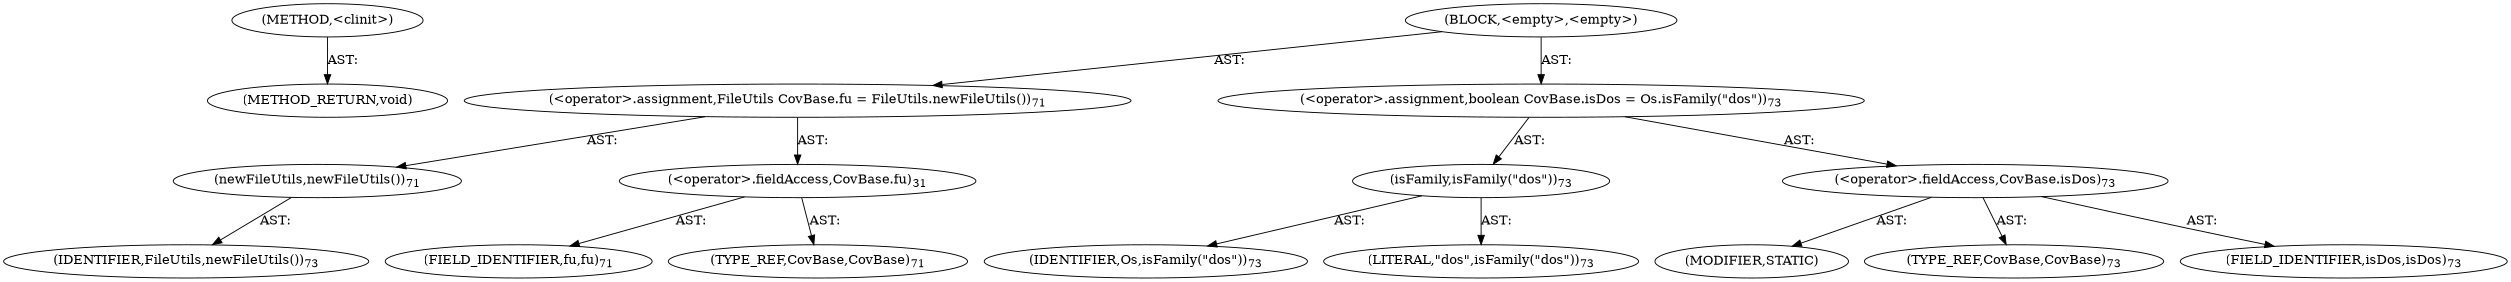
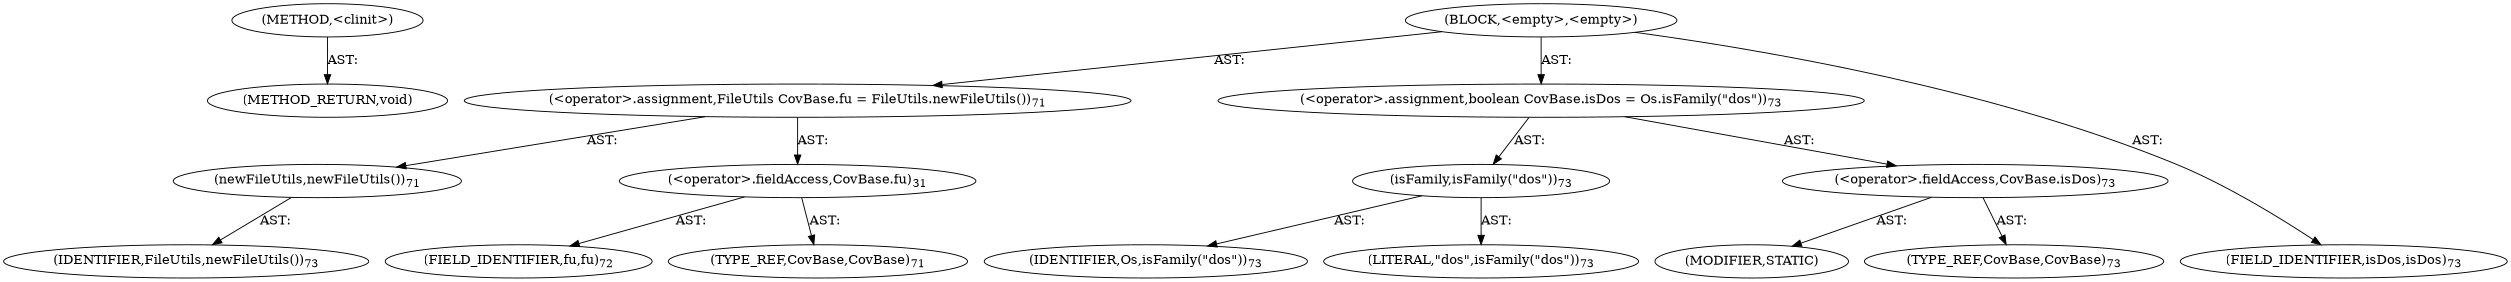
(2153, 221) -> (1985, 101)
(606, 260) -> (606, 260)
